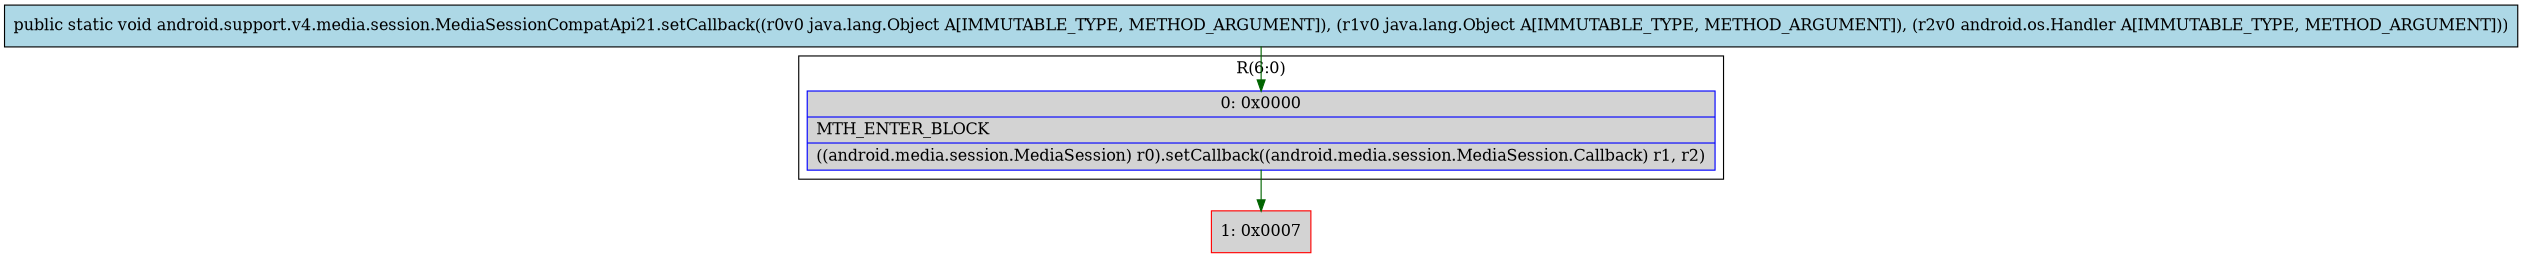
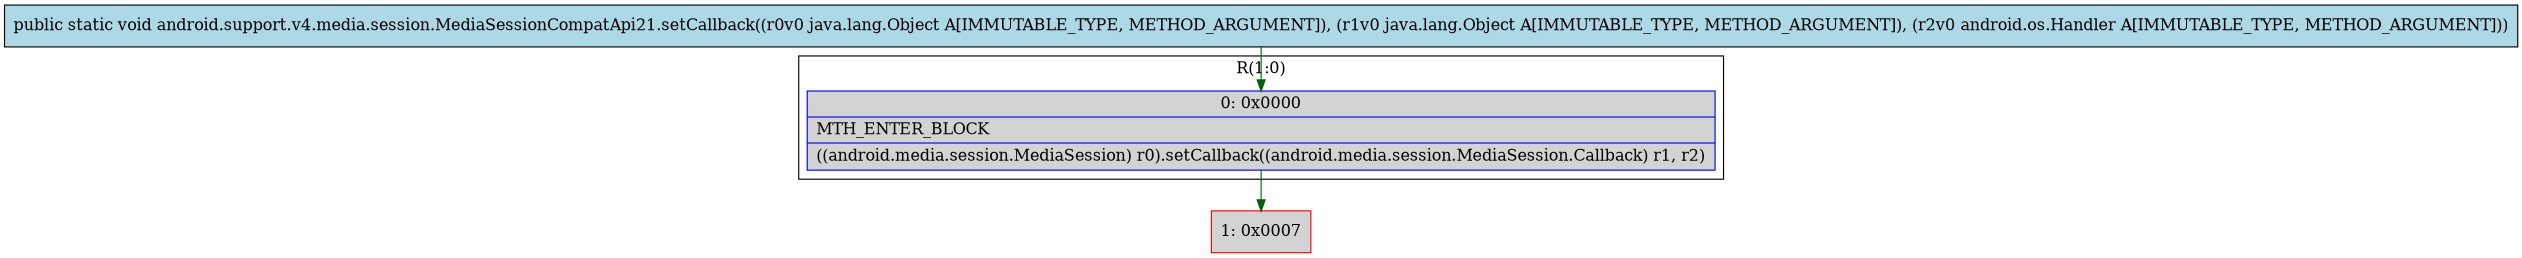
(1261, 69) -> (1261, 69)
